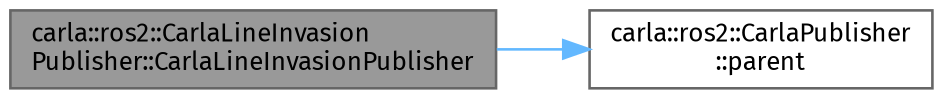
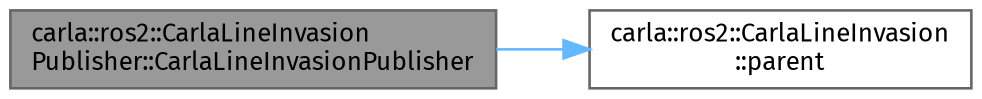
(761, 49) -> (780, 49)
